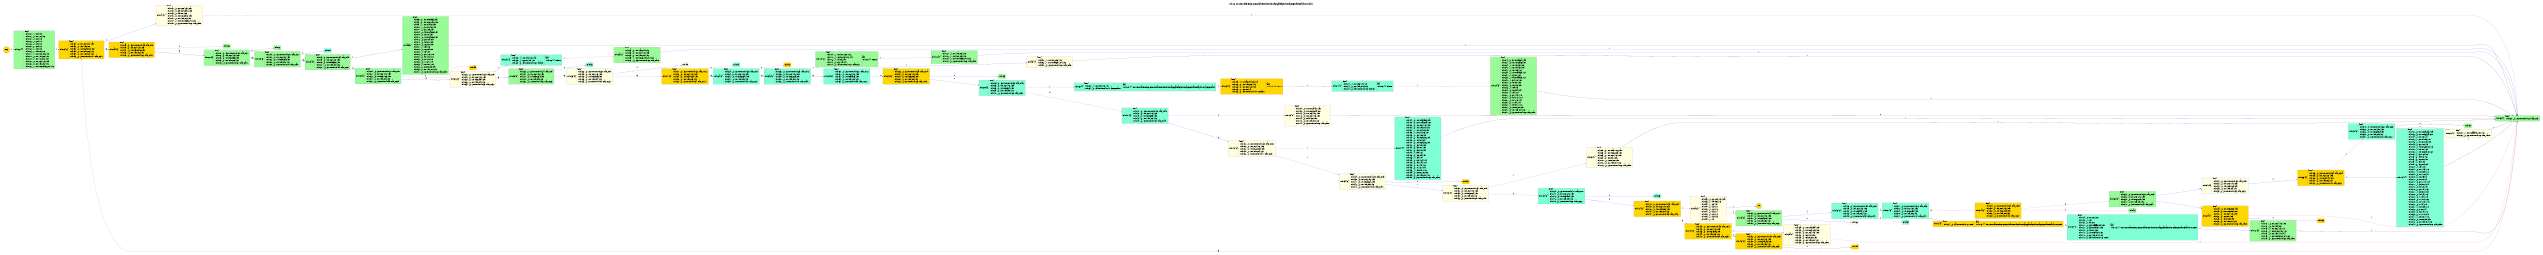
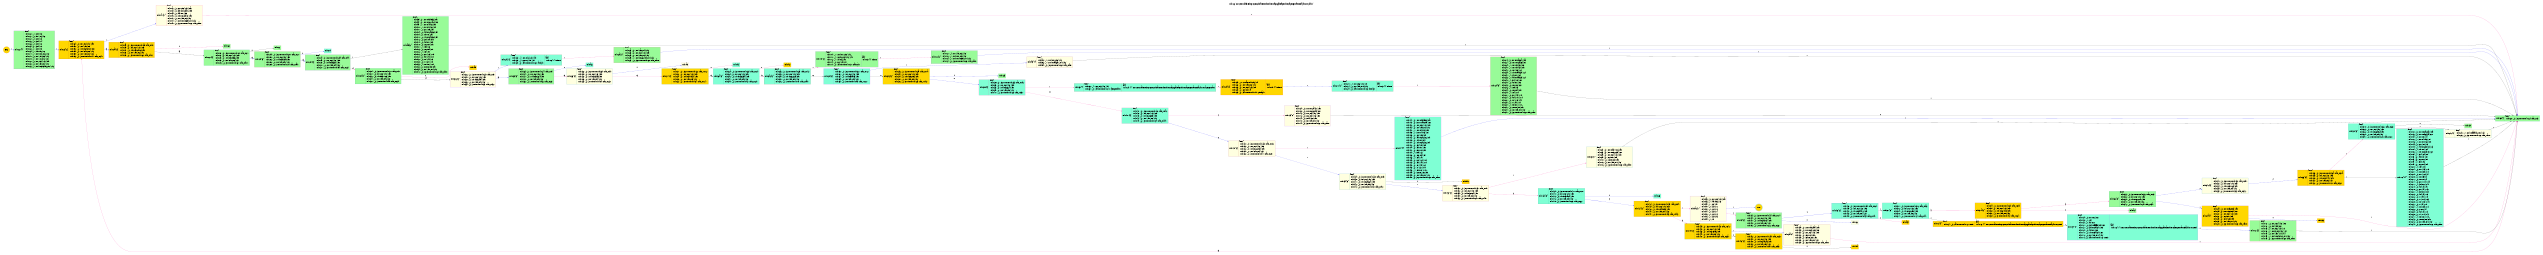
(1759, 206) -> (1759, 207)
(1906, 222) -> (1906, 222)
